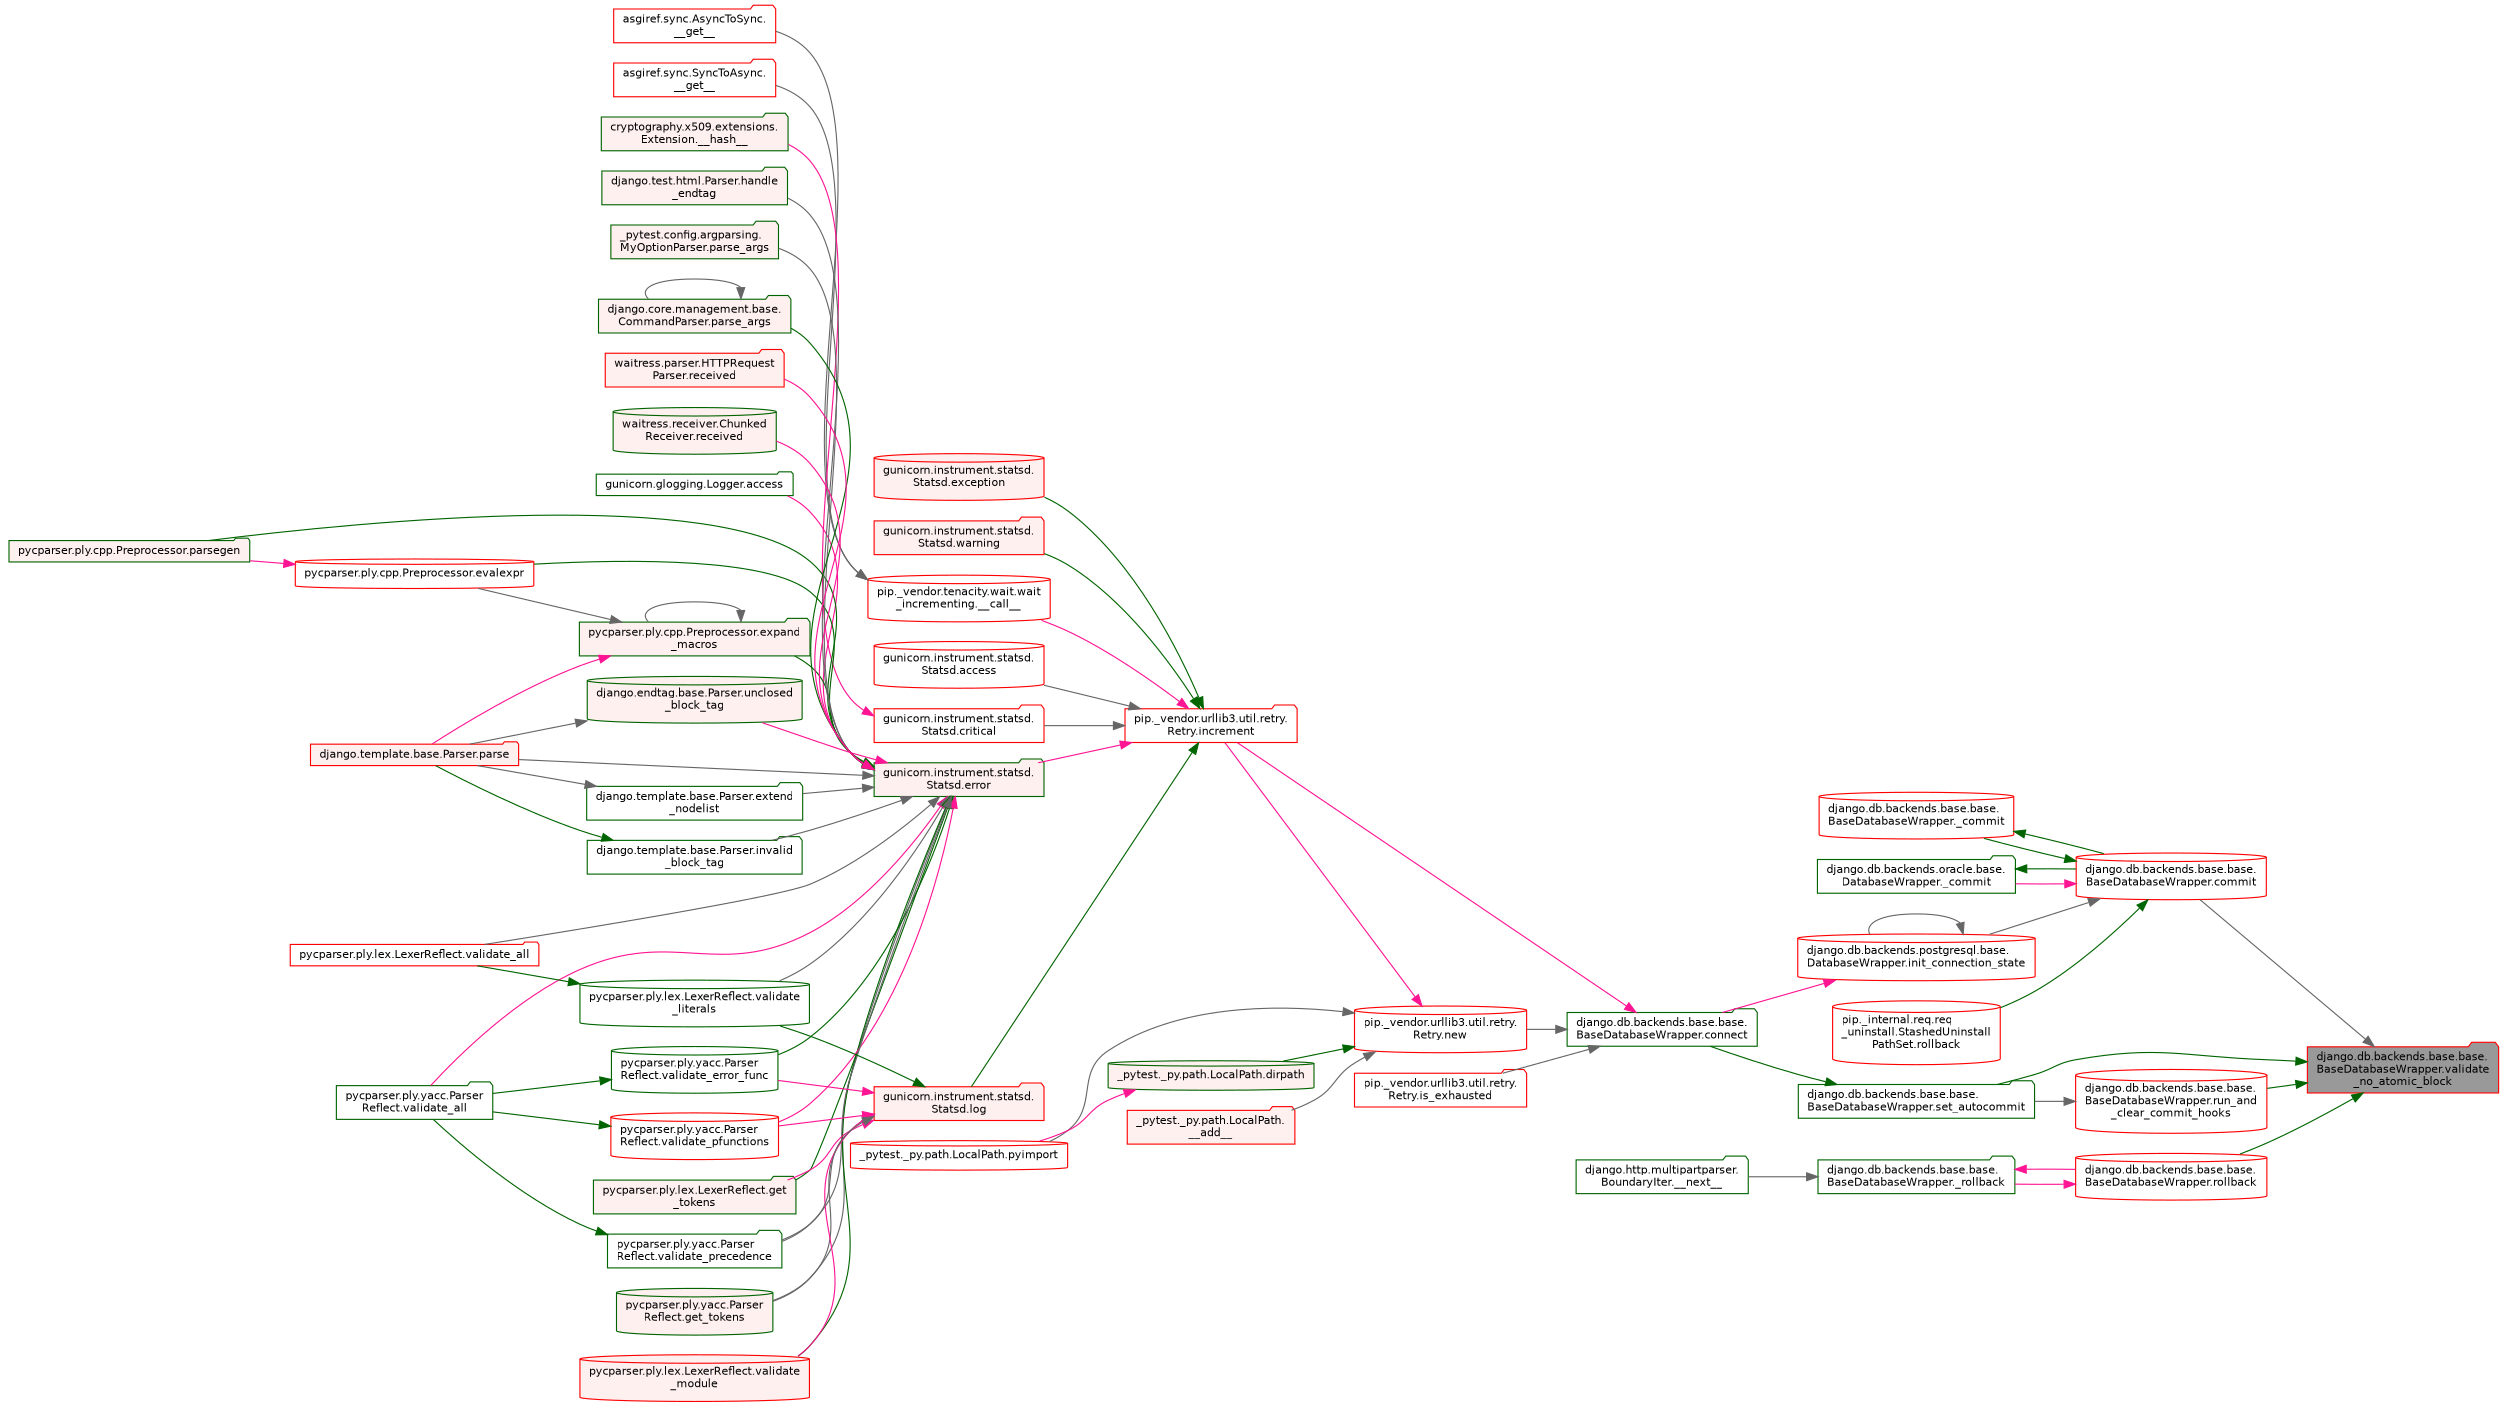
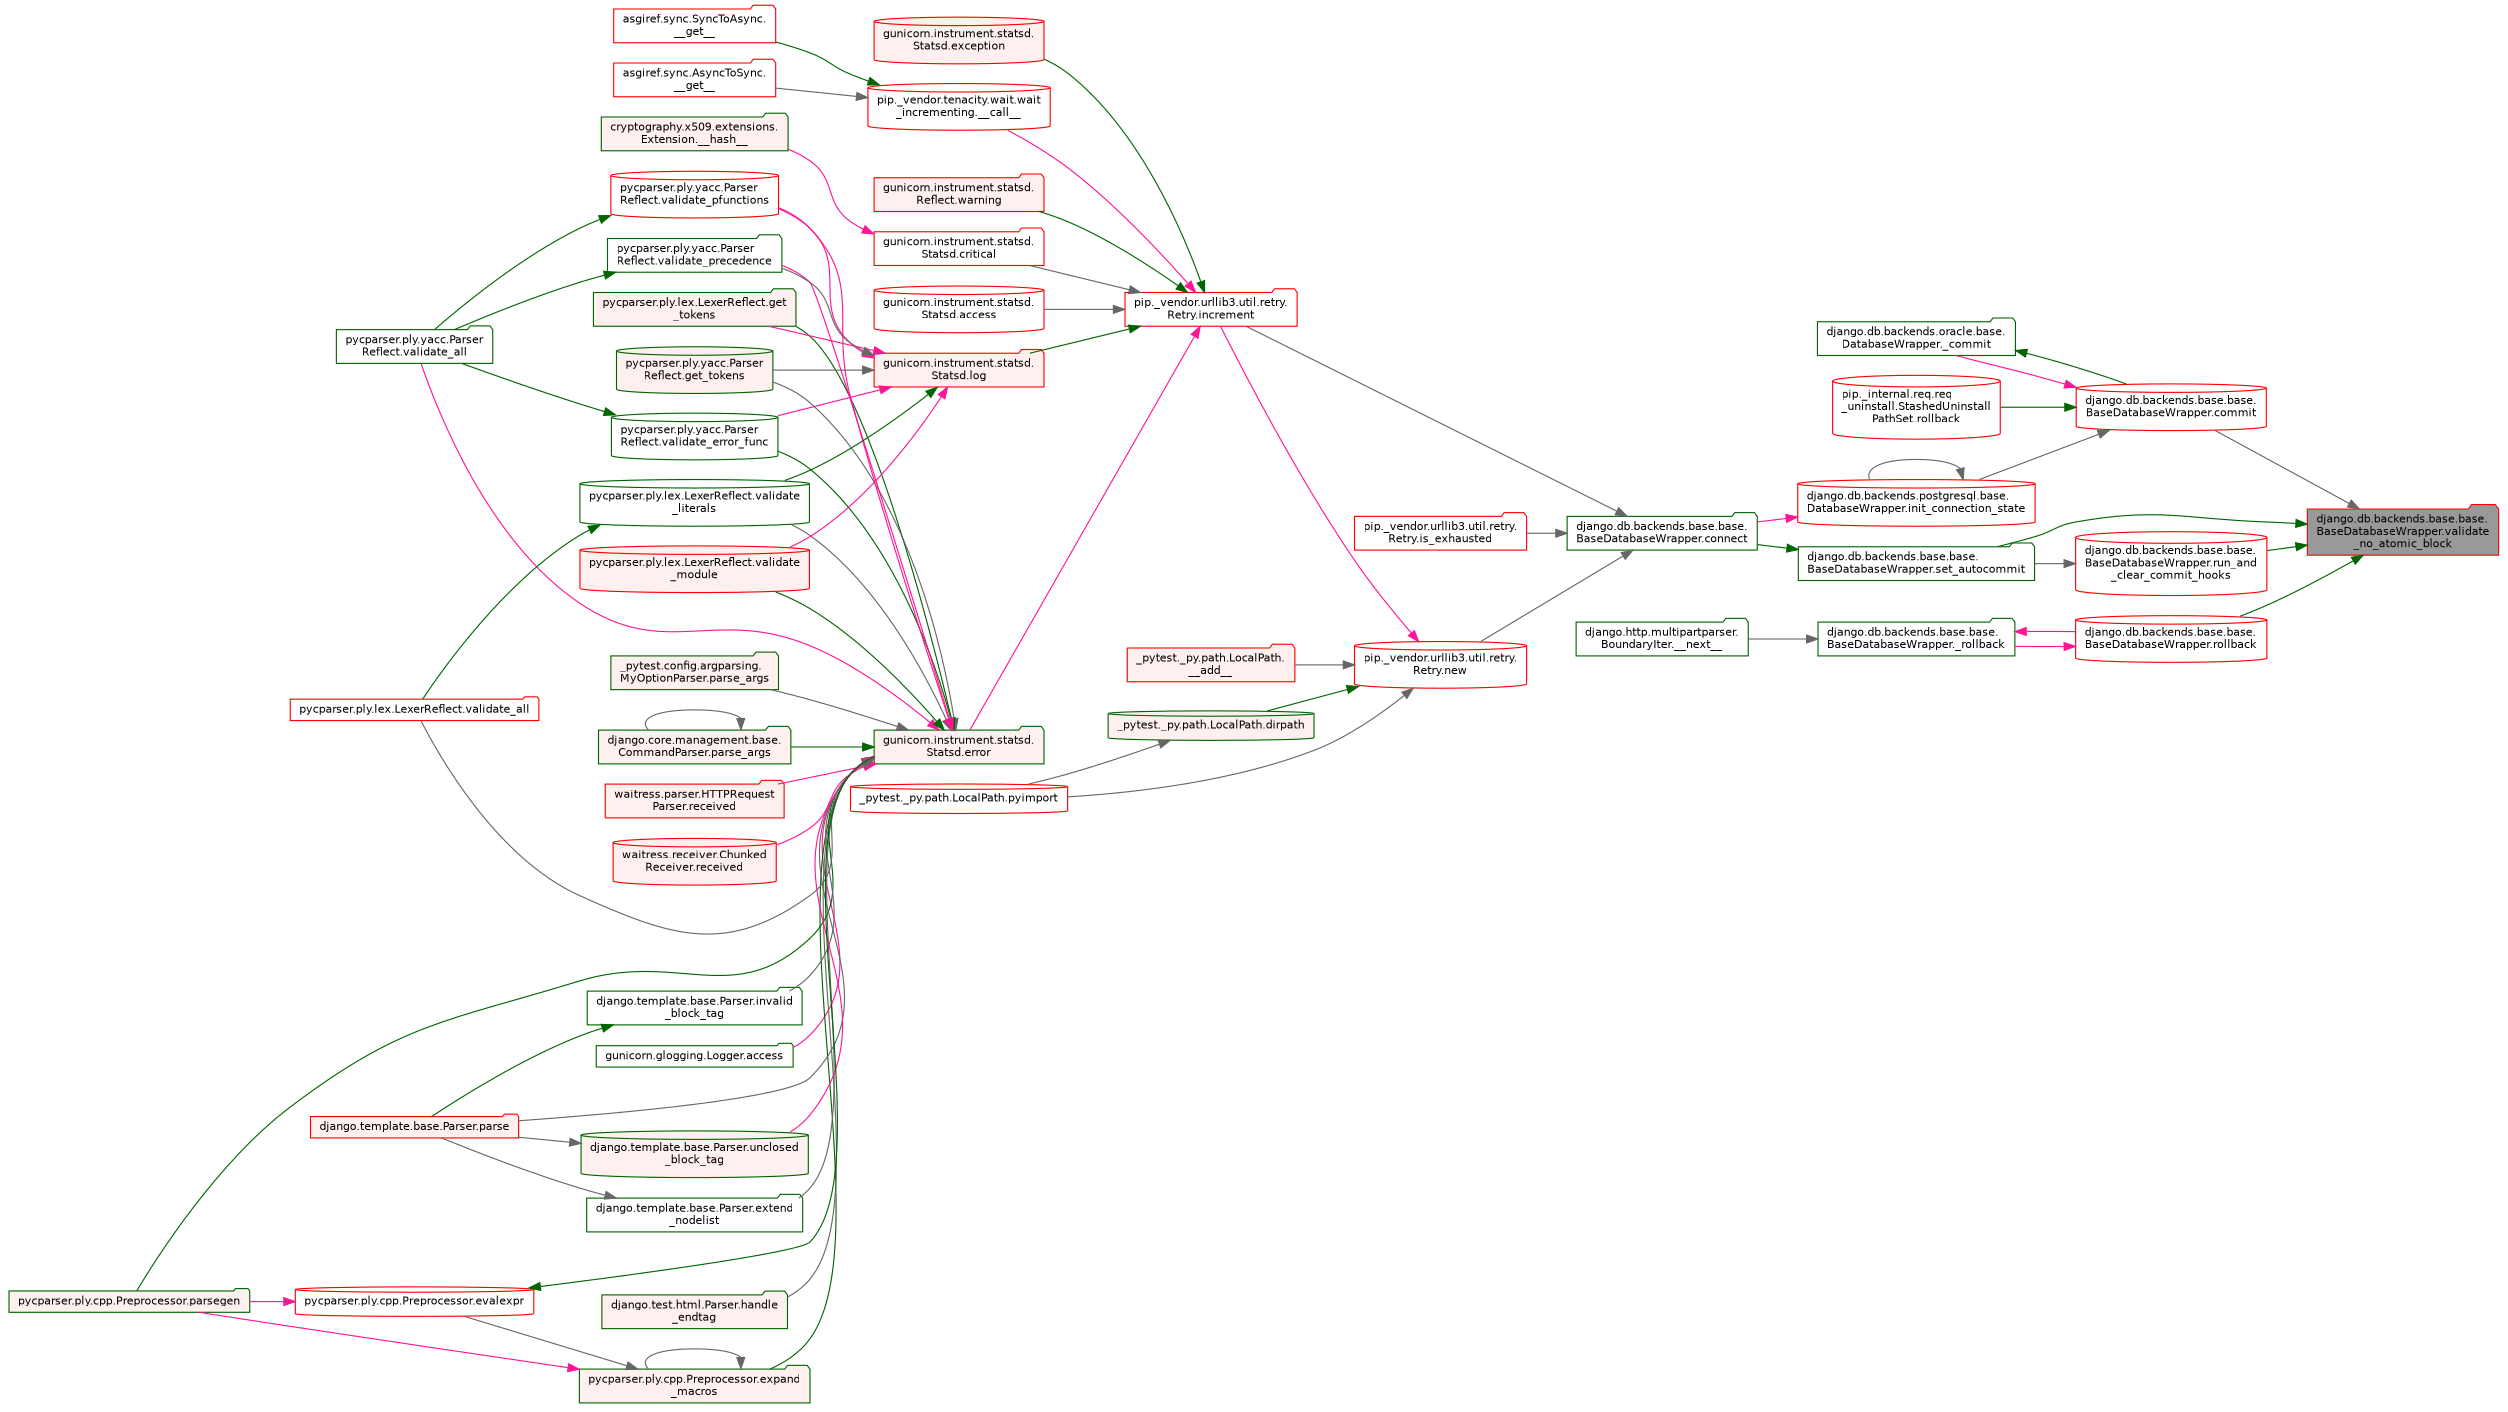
(832, 321) -> (823, 59)
(695, 431) -> (695, 862)
(959, 538) -> (959, 195)
(769, 574) -> (819, 1225)
(513, 696) -> (383, 1340)
(695, 700) -> (695, 1154)
(1916, 816) -> none
(1432, 874) -> (1431, 419)
(866, 1031) -> (877, 484)
(1089, 1115) -> (1094, 766)
